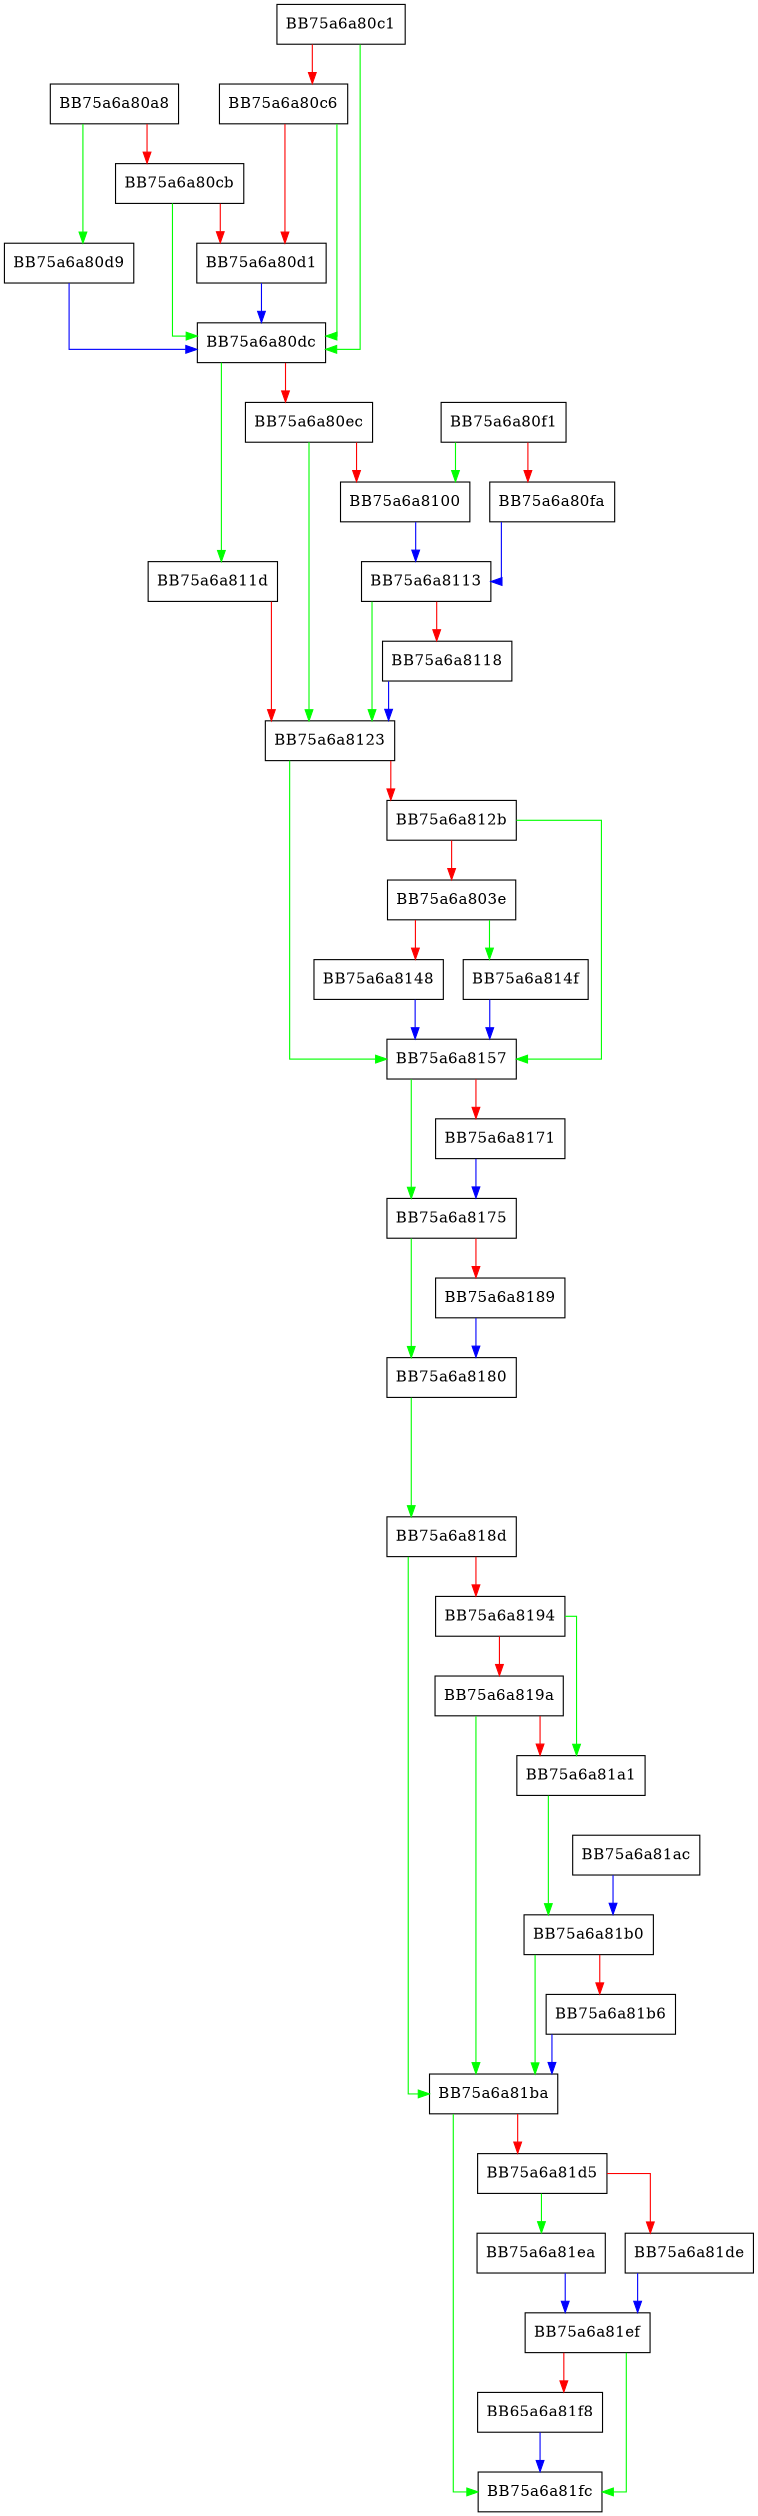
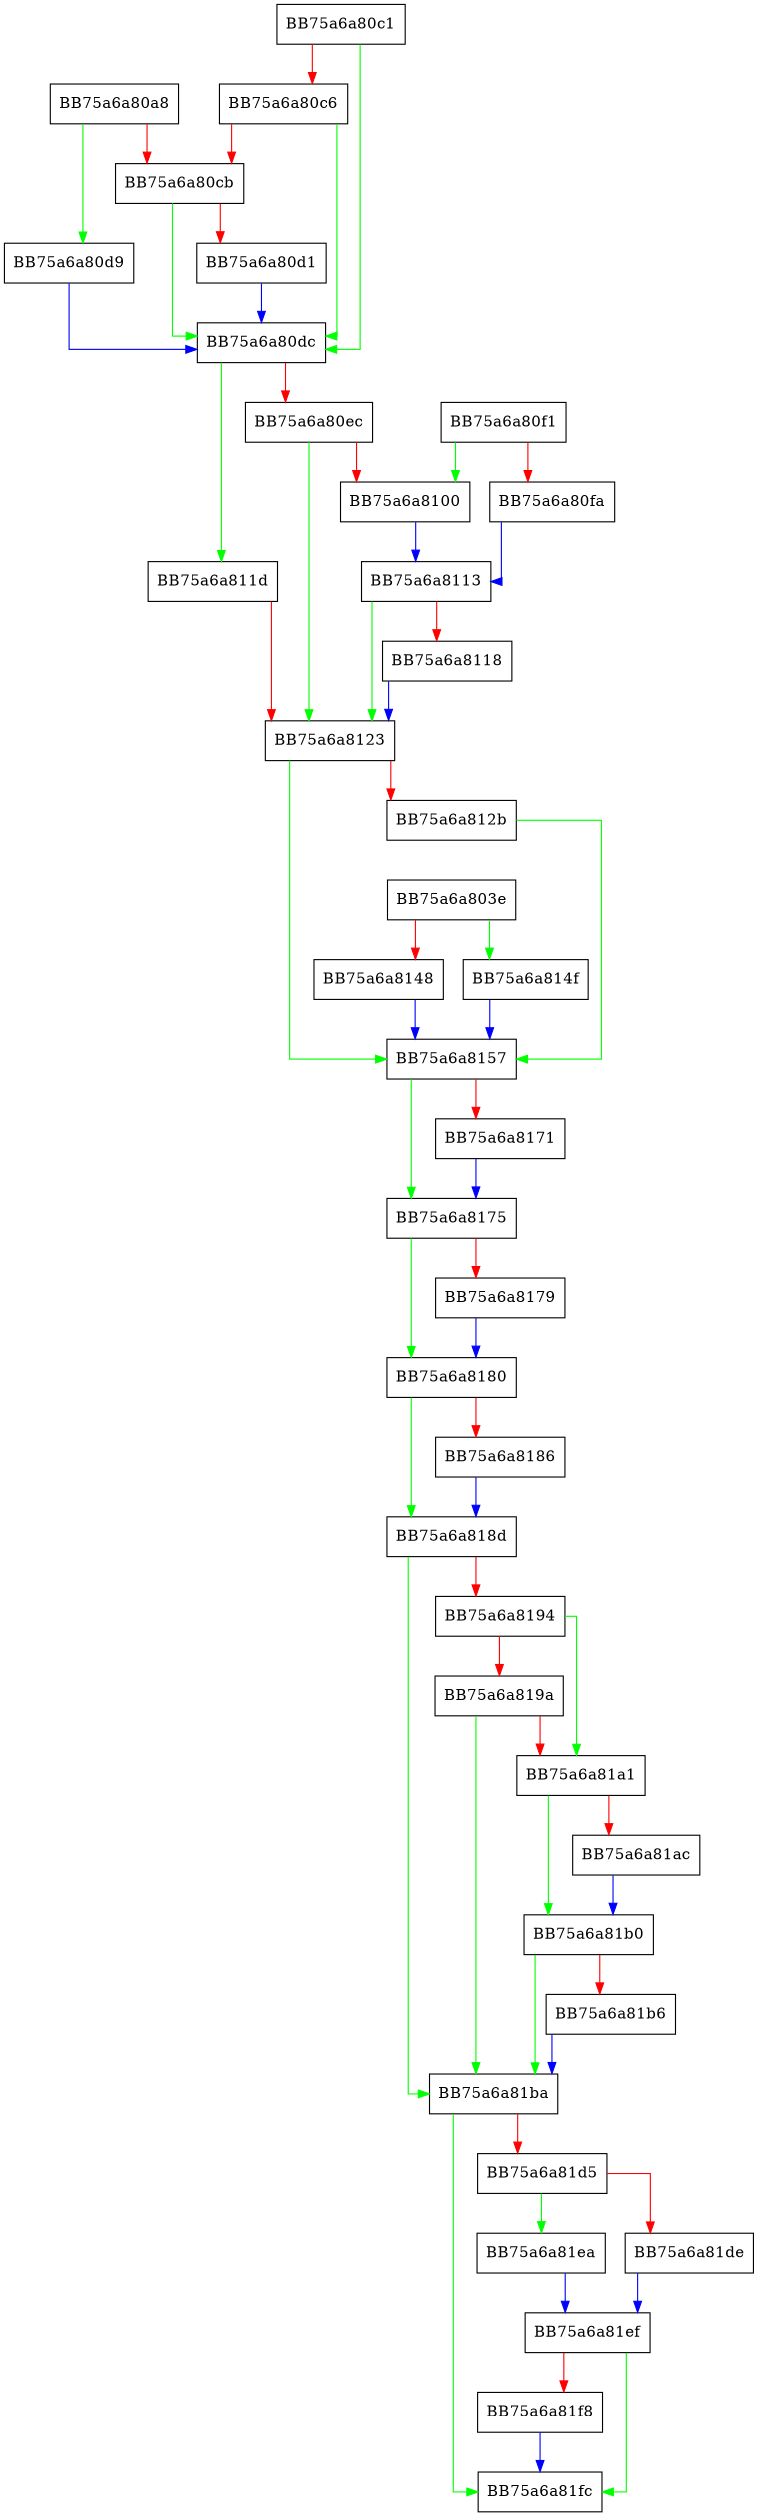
(285, 178) -> (232, 138)
(452, 854) -> none
(500, 1298) -> (500, 1298)
none -> (500, 1457)
none -> (609, 1810)
(540, 2412) -> (540, 2412)
